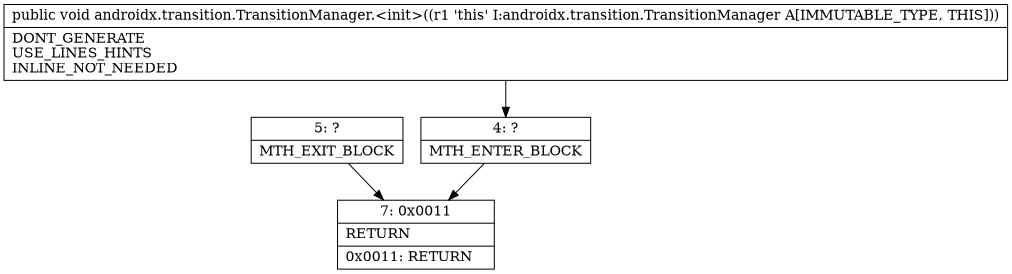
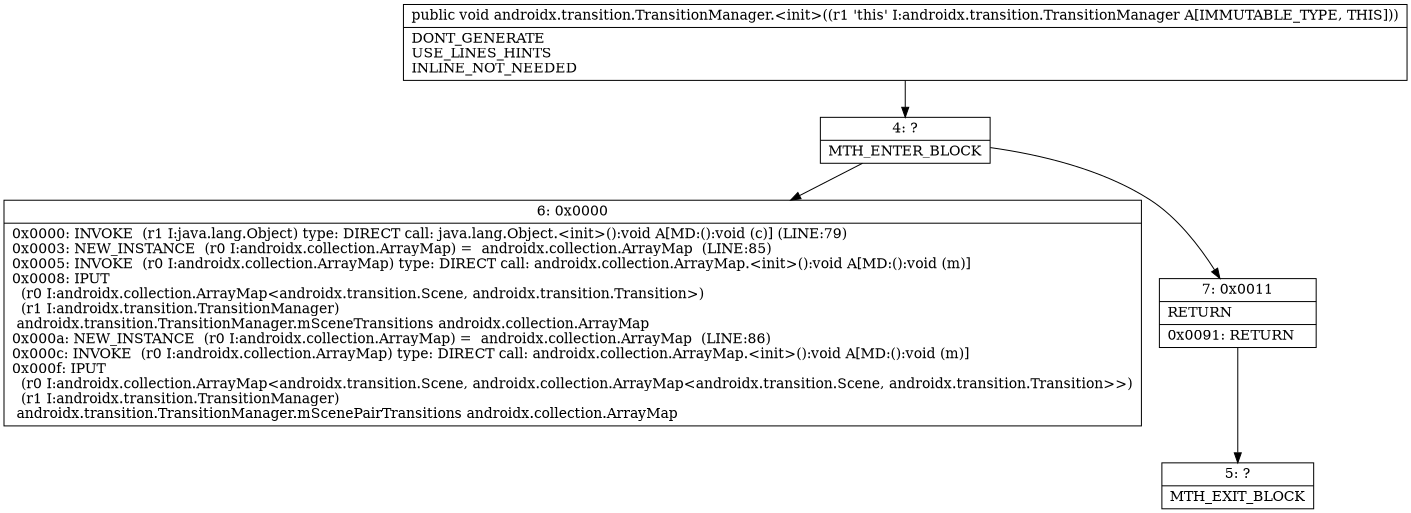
(363, 178) -> (1238, 400)
(416, 257) -> (1238, 336)
none -> (573, 313)
